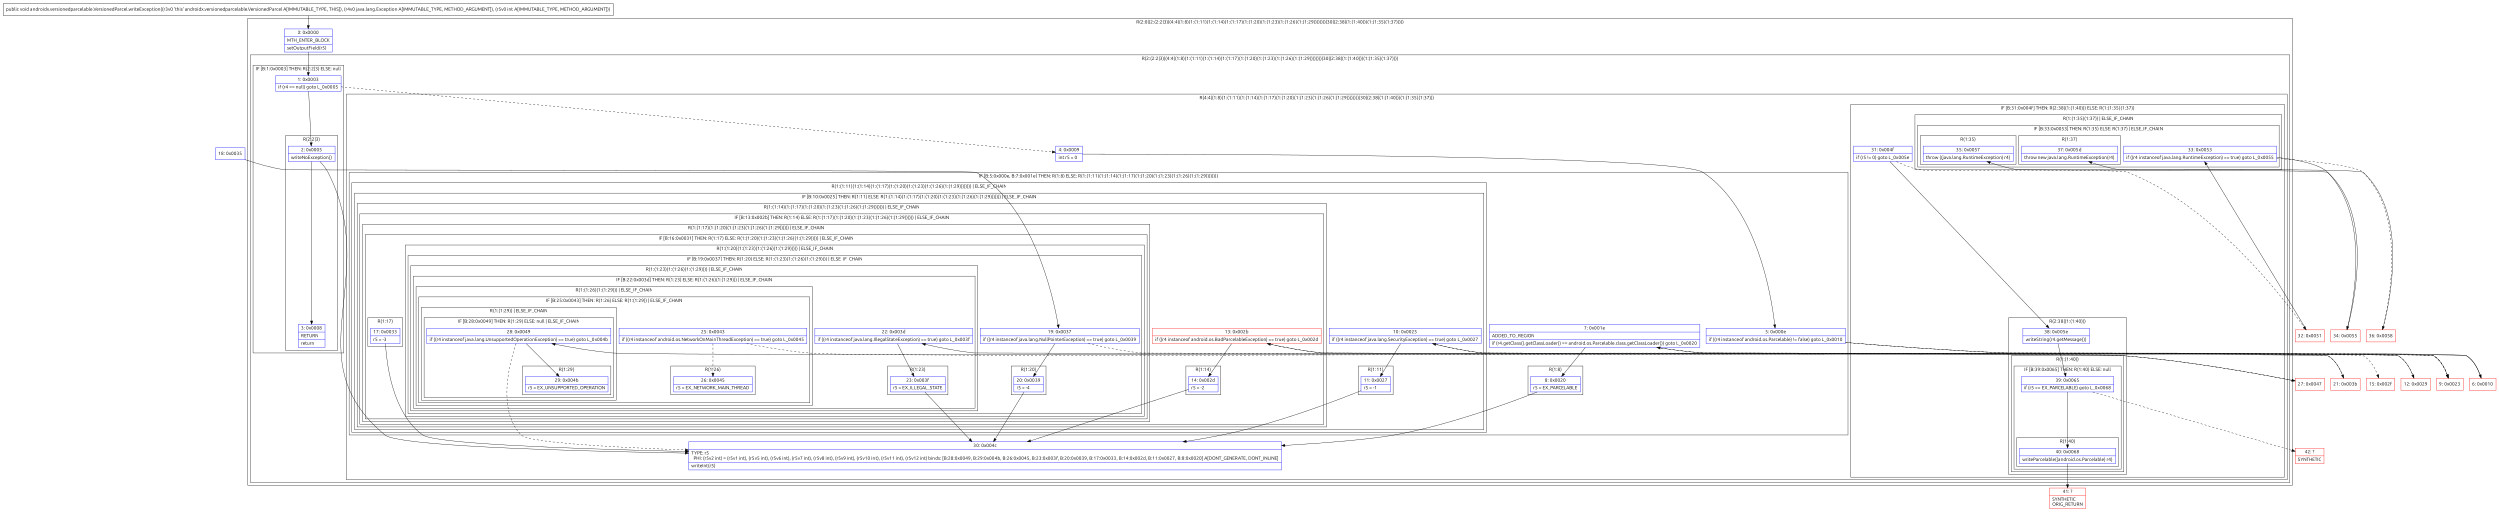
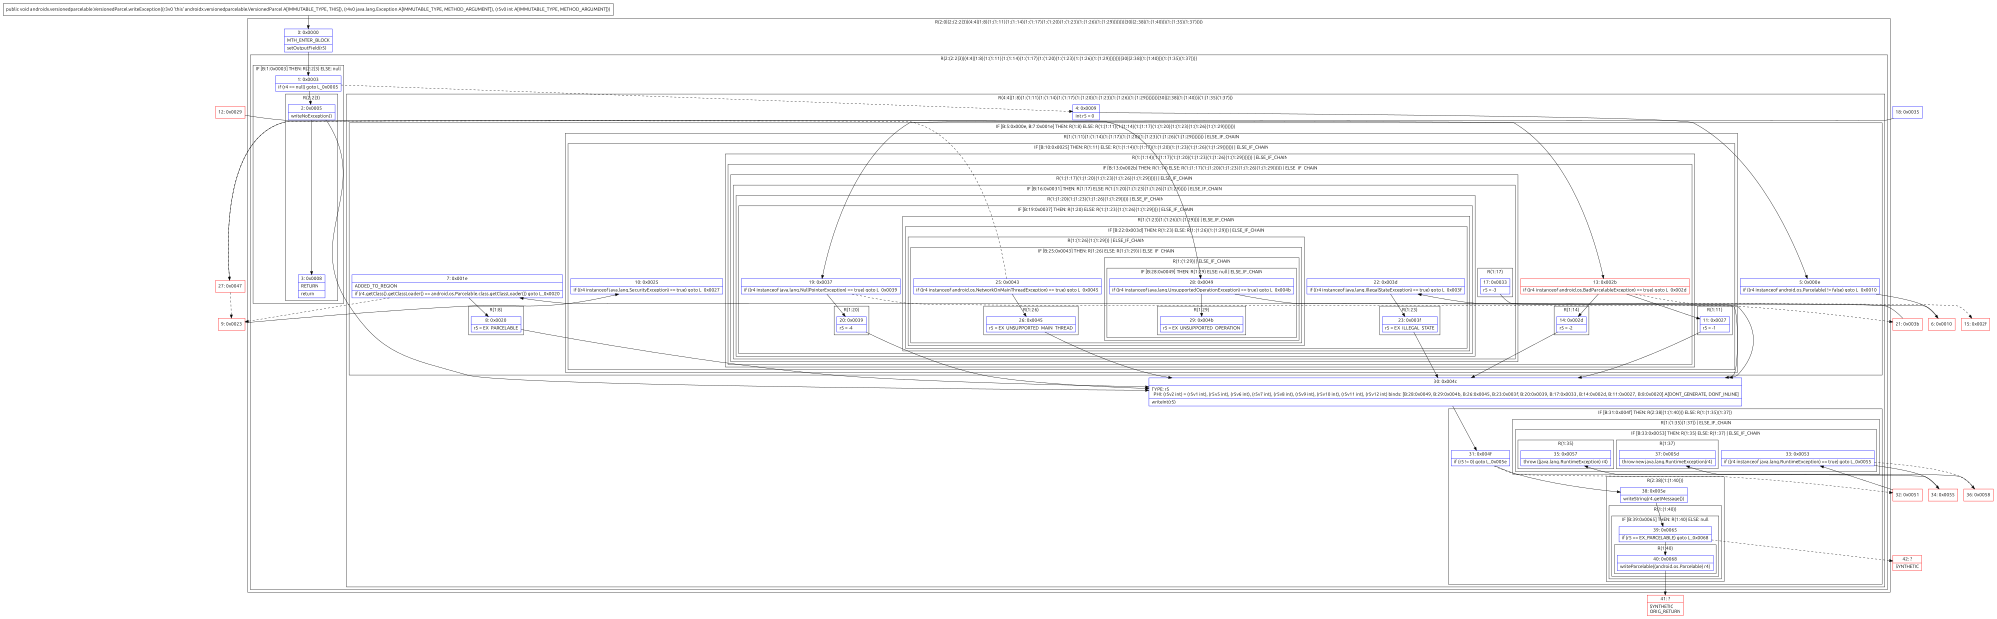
(1927, 353) -> none
(2151, 353) -> (231, 304)
(713, 358) -> (1017, 301)
none -> (1105, 359)
(1391, 359) -> (1667, 308)
(713, 388) -> (1031, 328)
none -> (1464, 427)
(555, 442) -> (1521, 304)
